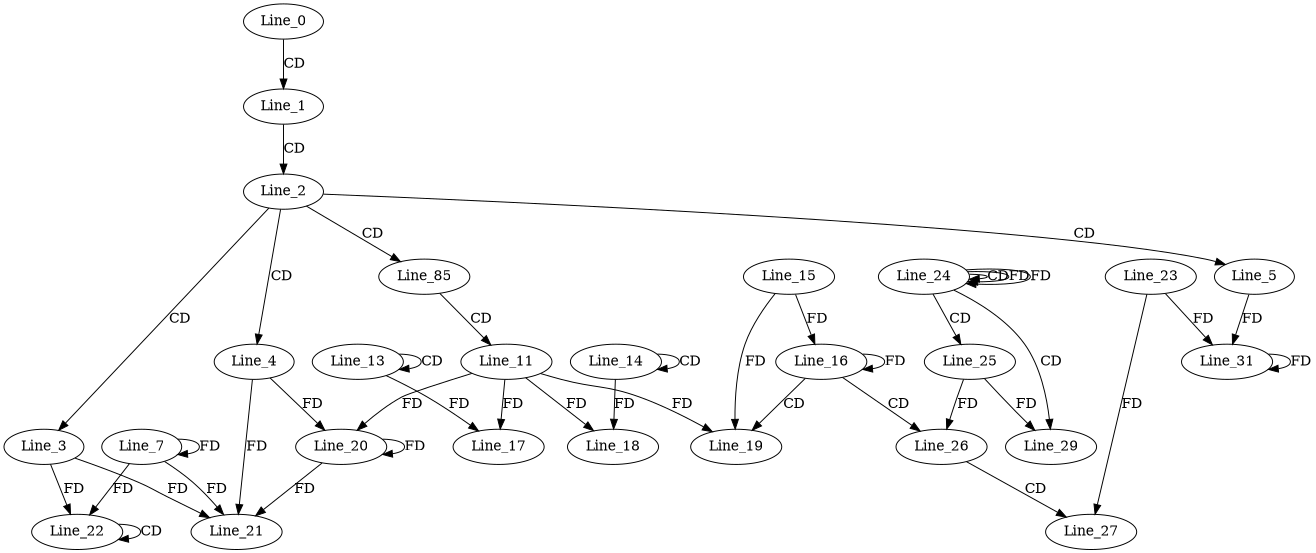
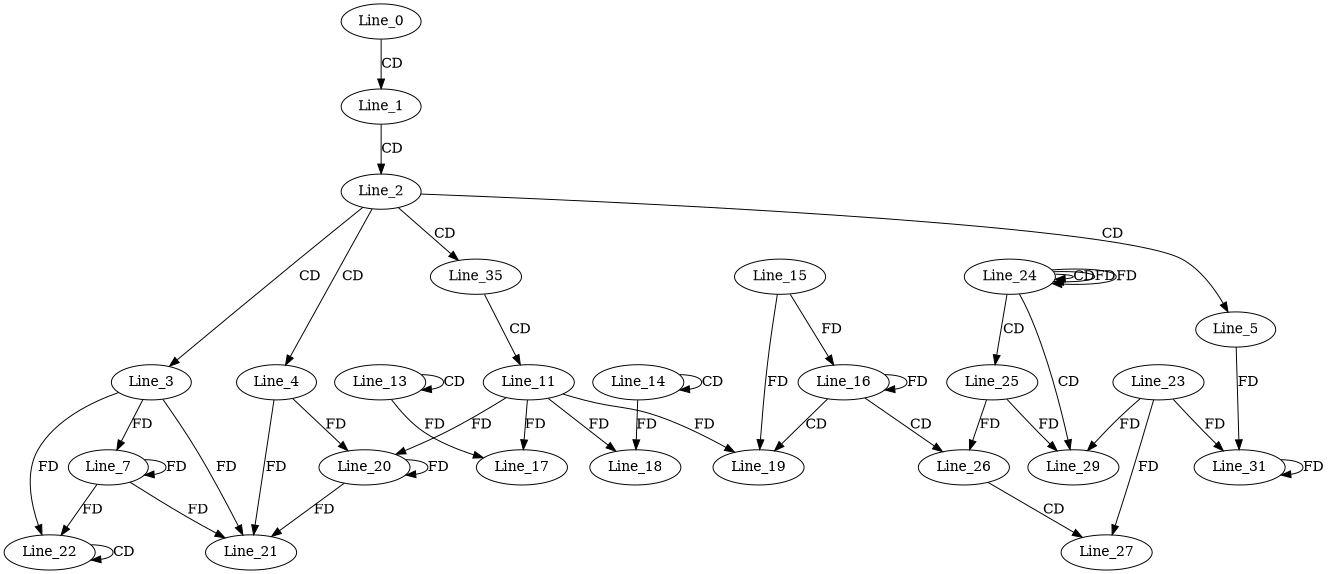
(424, 277) -> (476, 277)
none -> (132, 420)
none -> (1117, 420)
